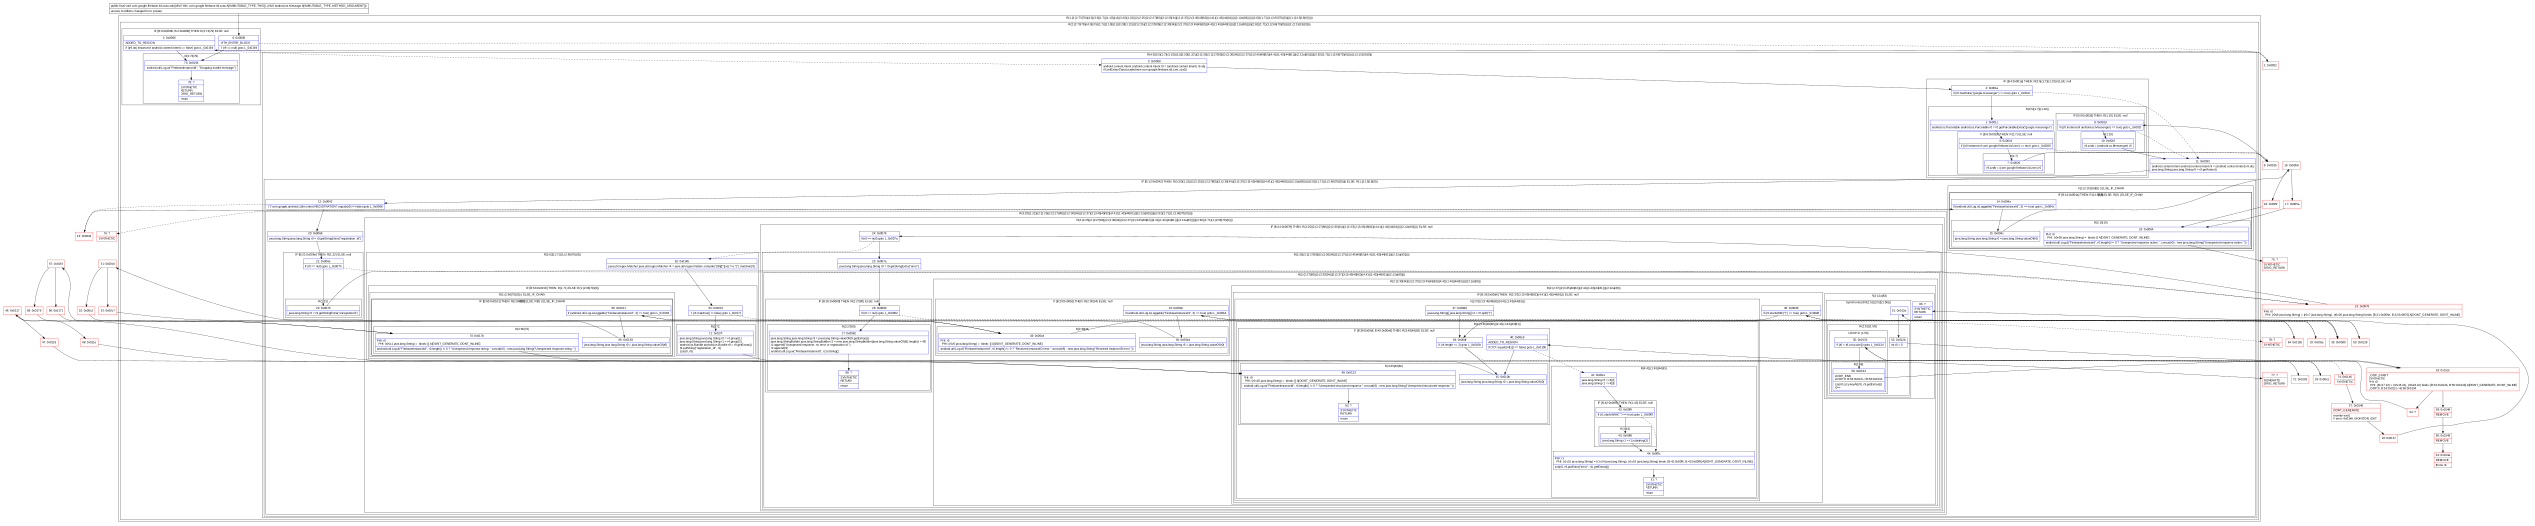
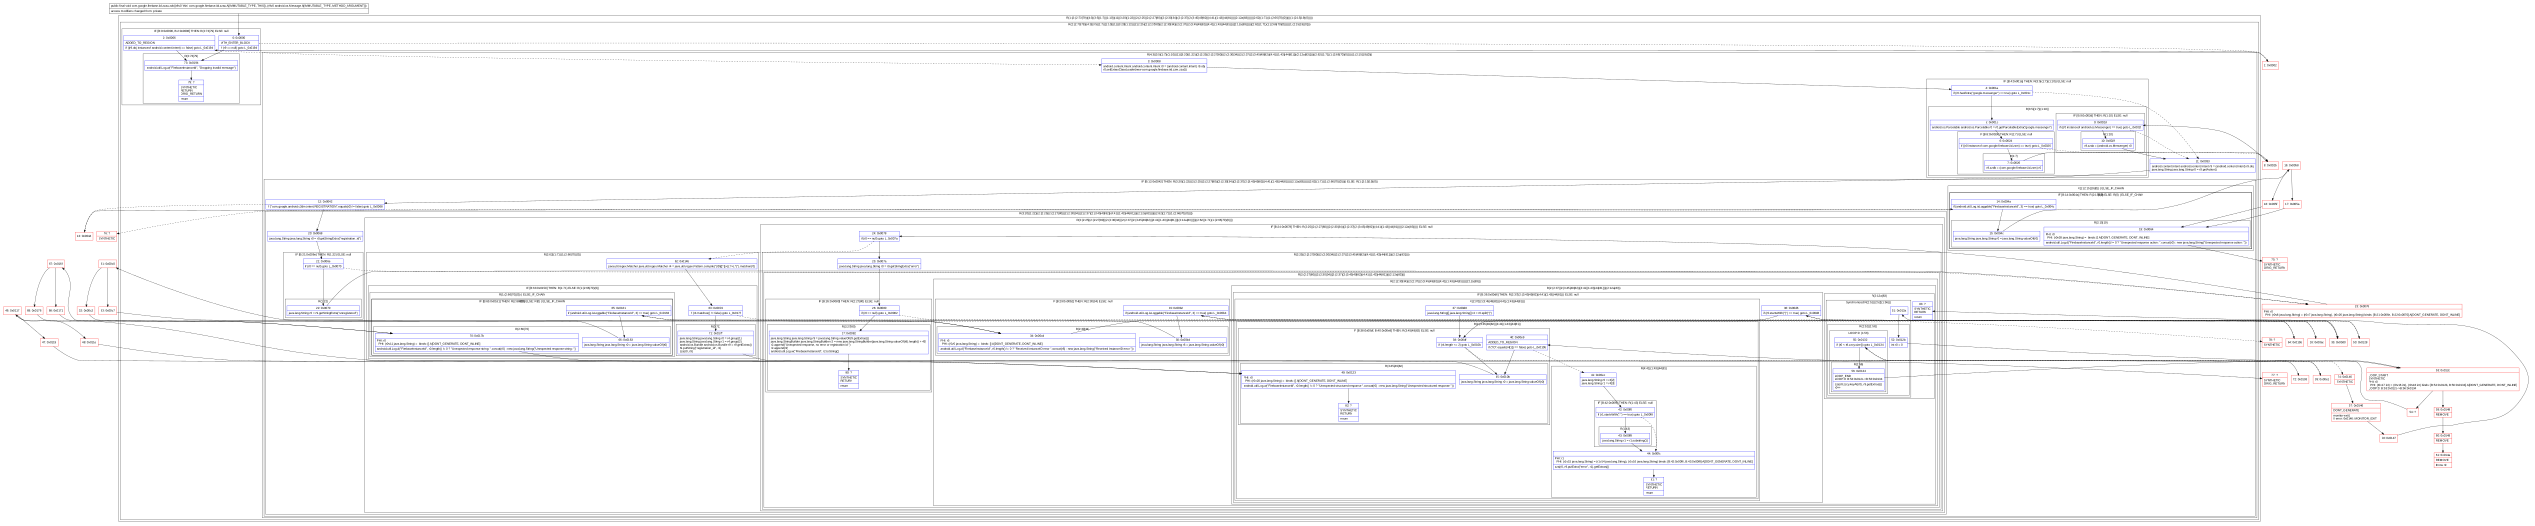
(2272, 380) -> (2272, 380)
